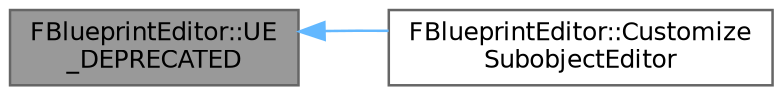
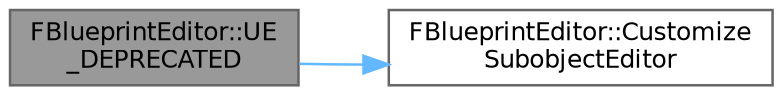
(357, 31) -> (331, 64)
